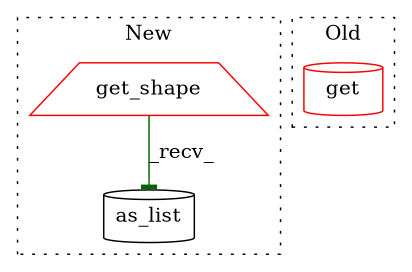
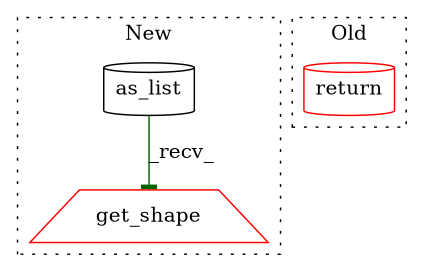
(343, 89) -> (349, 89)
(149, 149) -> (149, 149)
